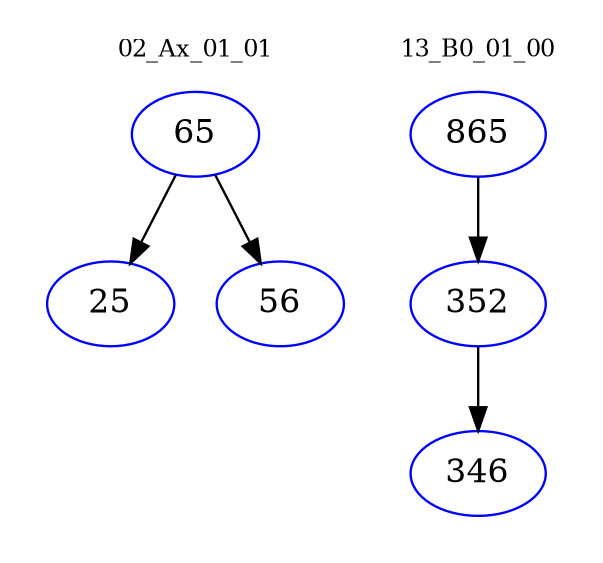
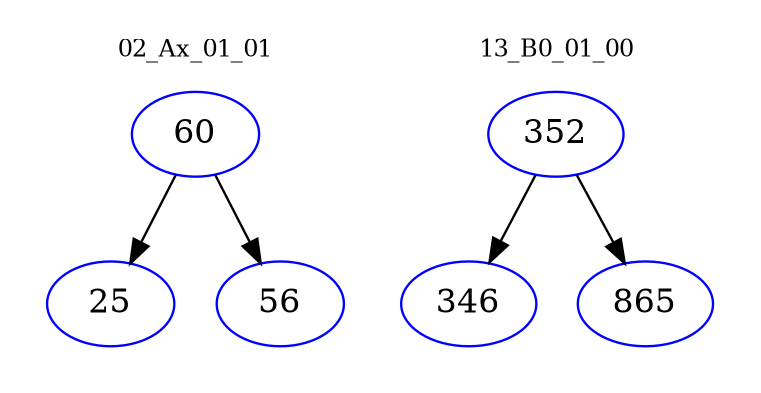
(196, 134) -> (196, 134)
(478, 208) -> (595, 209)
